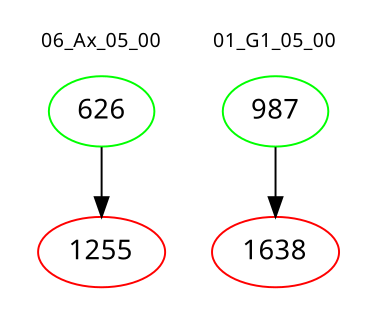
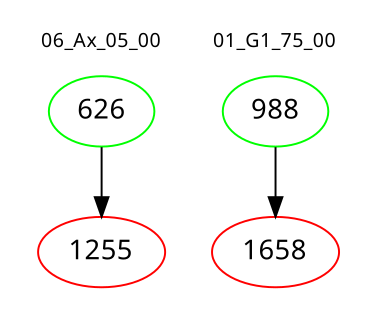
(276, 42) -> (276, 42)
(276, 111) -> (276, 111)
(276, 252) -> (276, 252)
